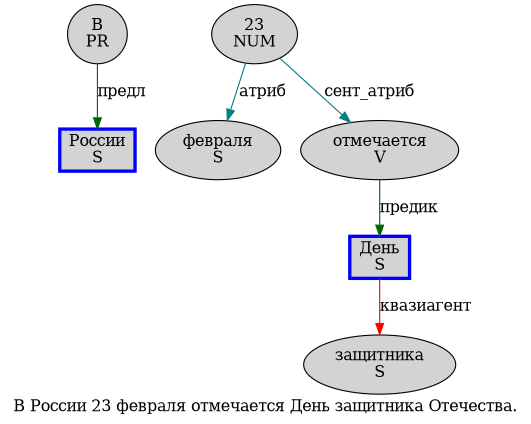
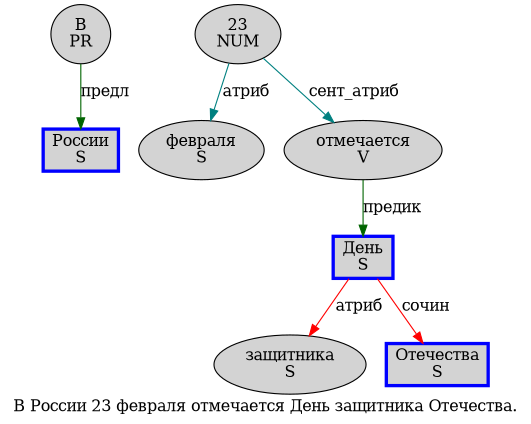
(426, 307) -> (359, 307)
none -> (437, 365)
